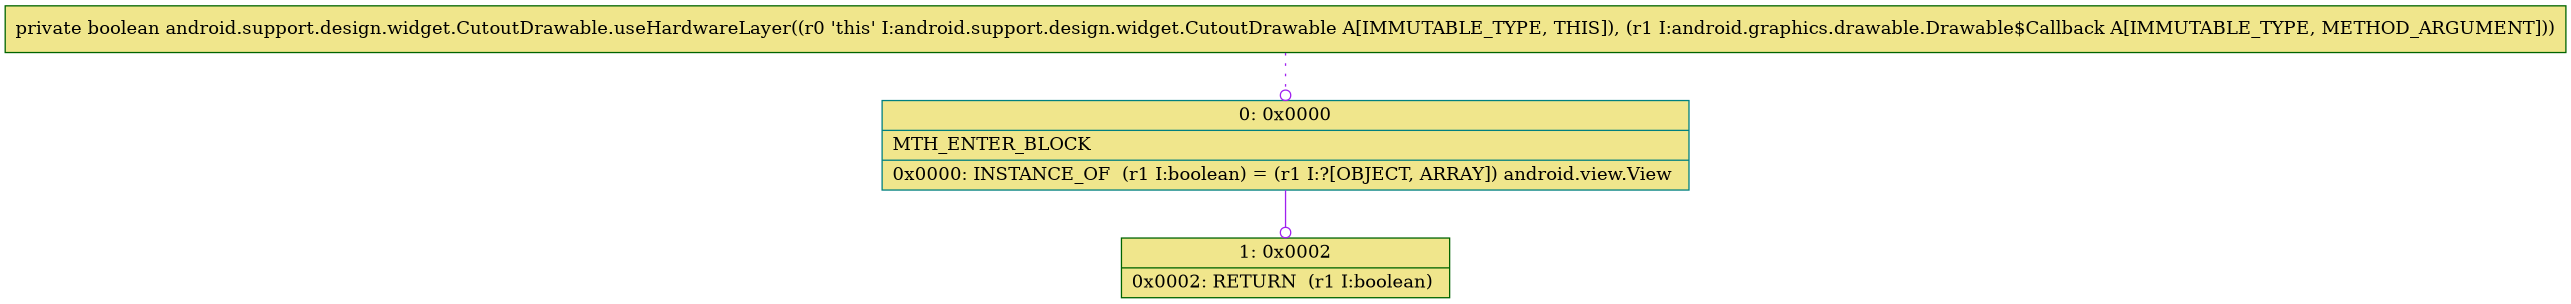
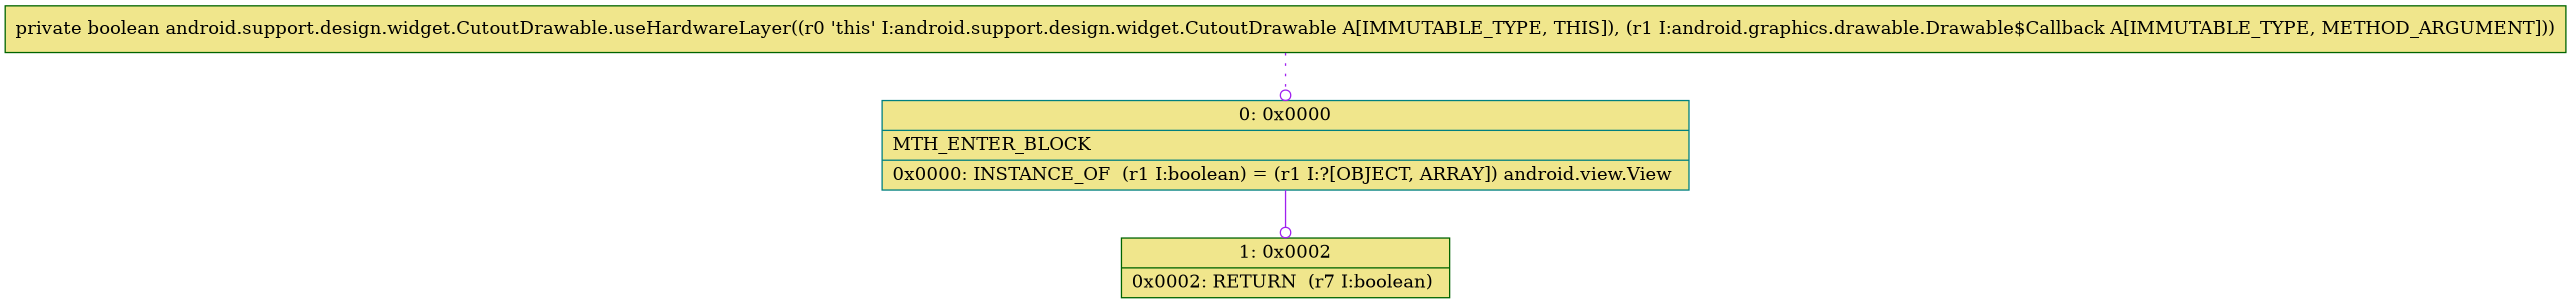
(1286, 282) -> (1286, 282)
